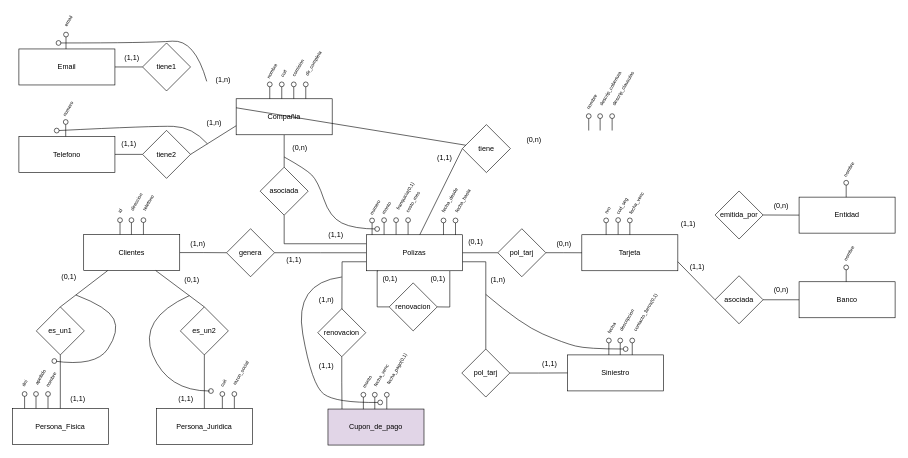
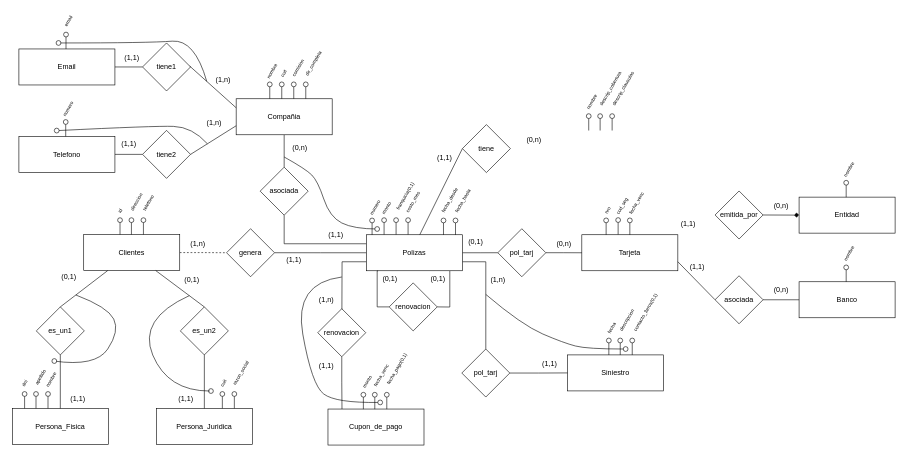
(351, 126) -> (213, 87)
(796, 215) -> (793, 215)
(203, 252) -> (203, 252)
(376, 427) -> (376, 427)
